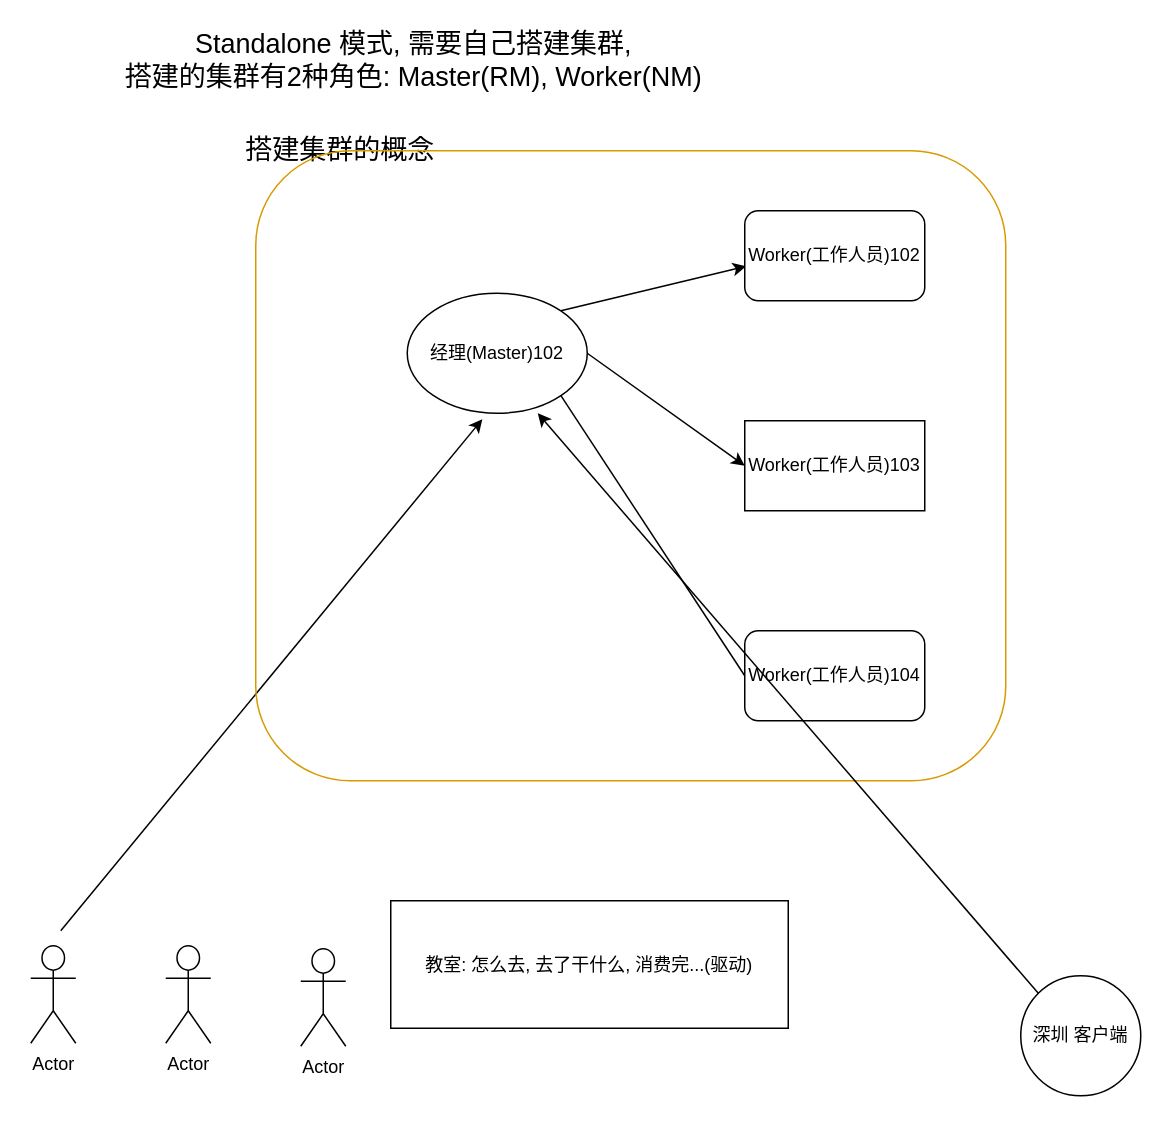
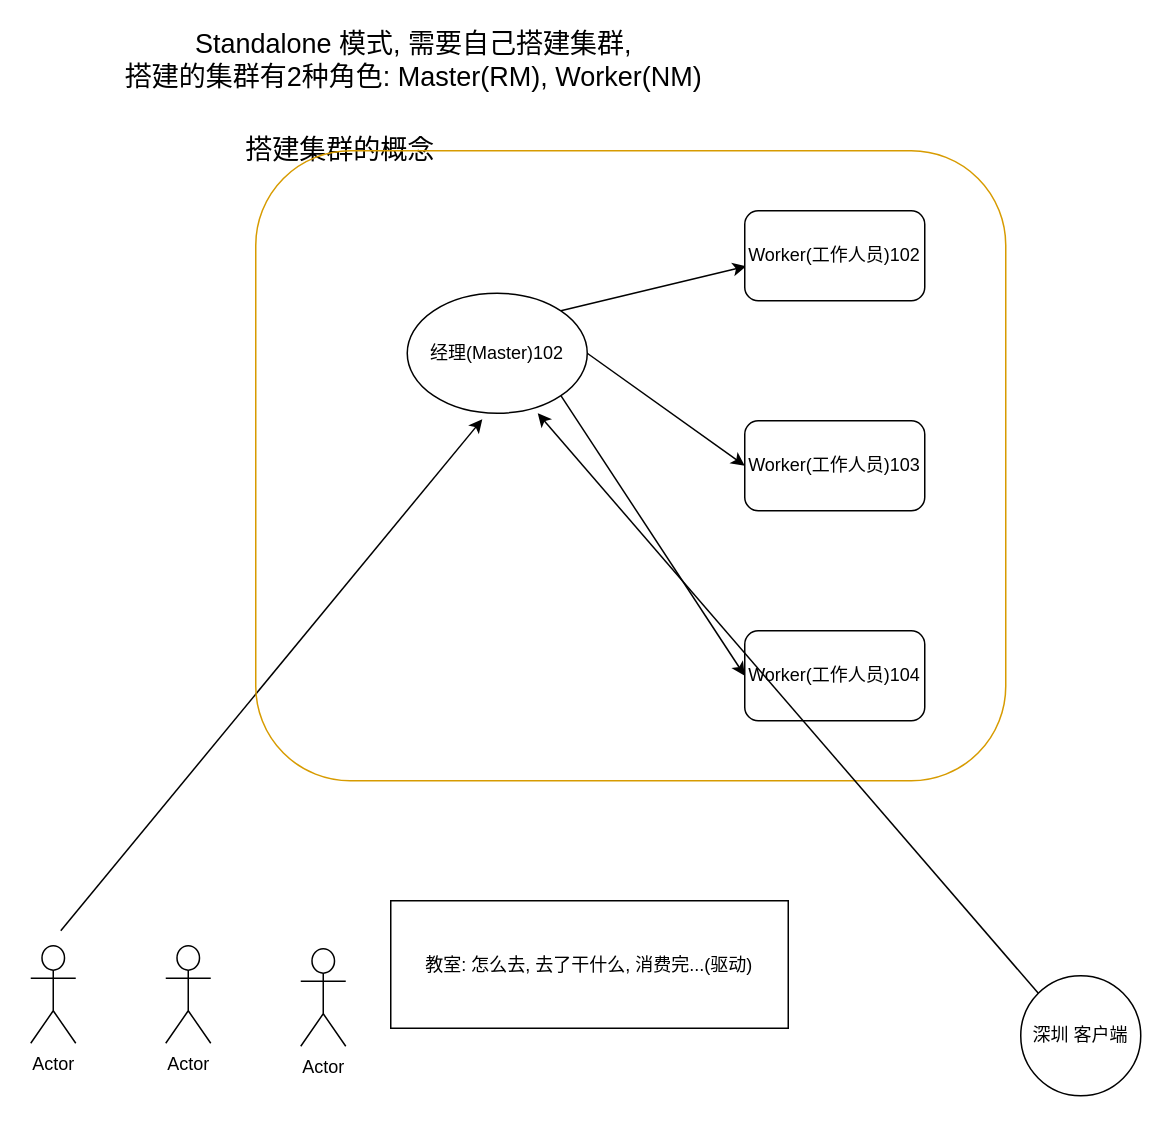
(835, 466) -> (835, 466)
(740, 669) -> (738, 666)
